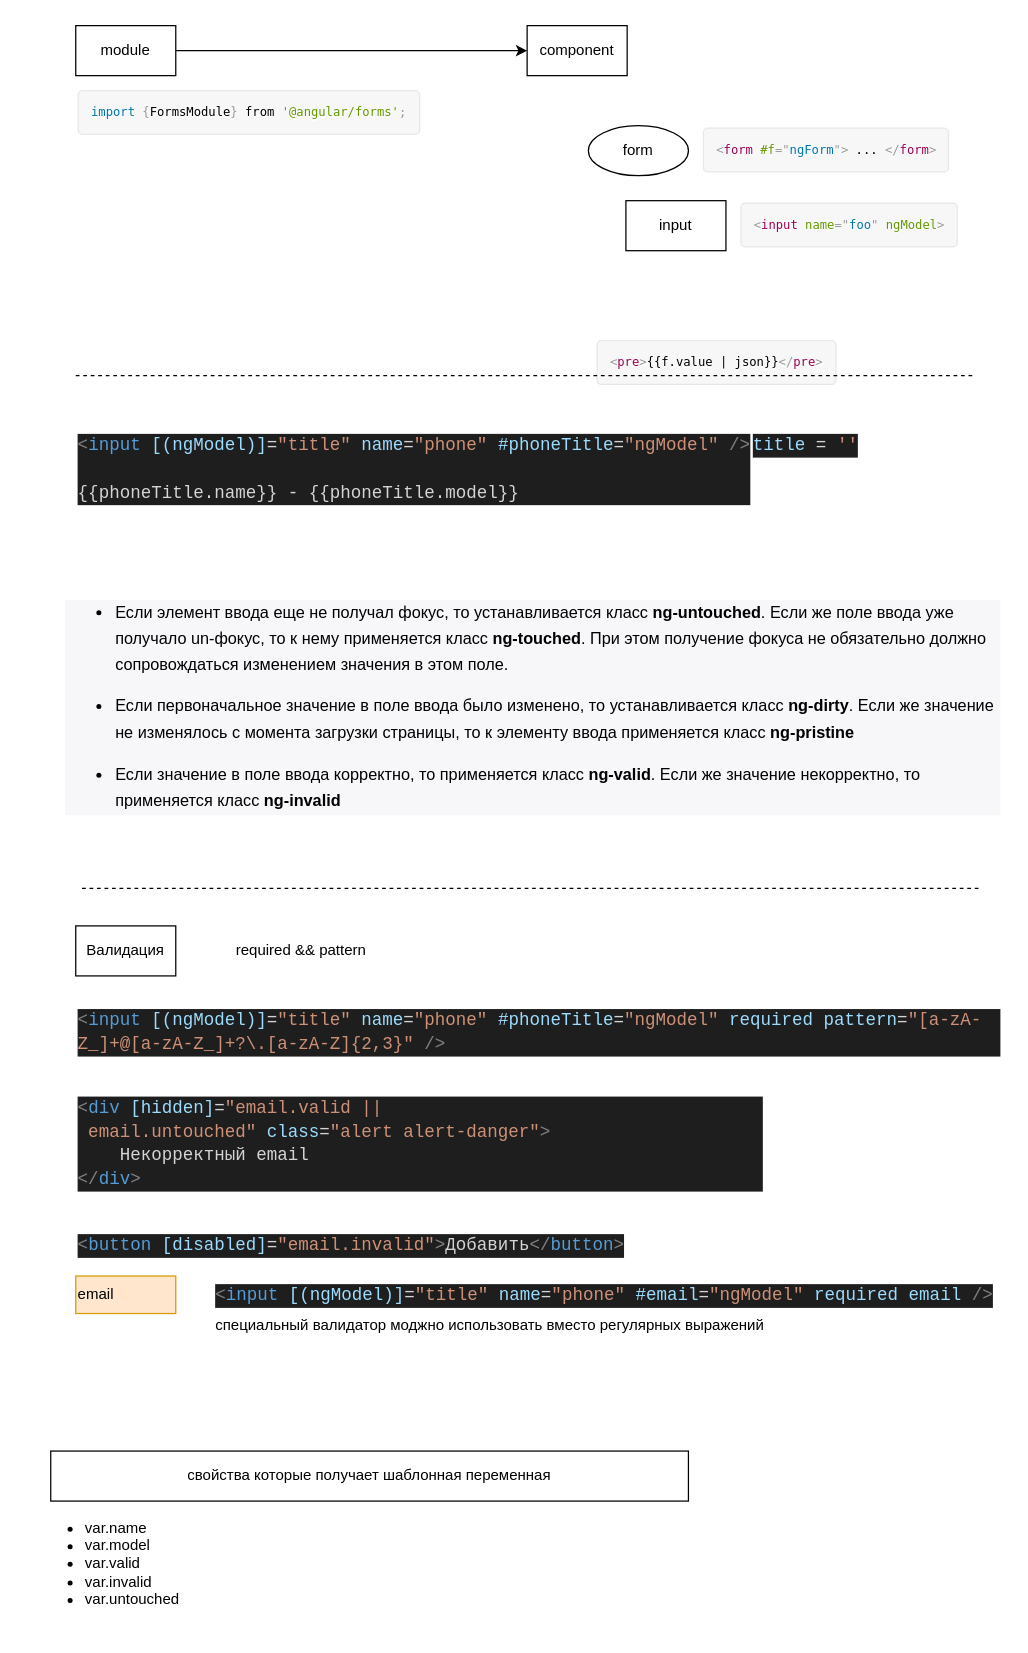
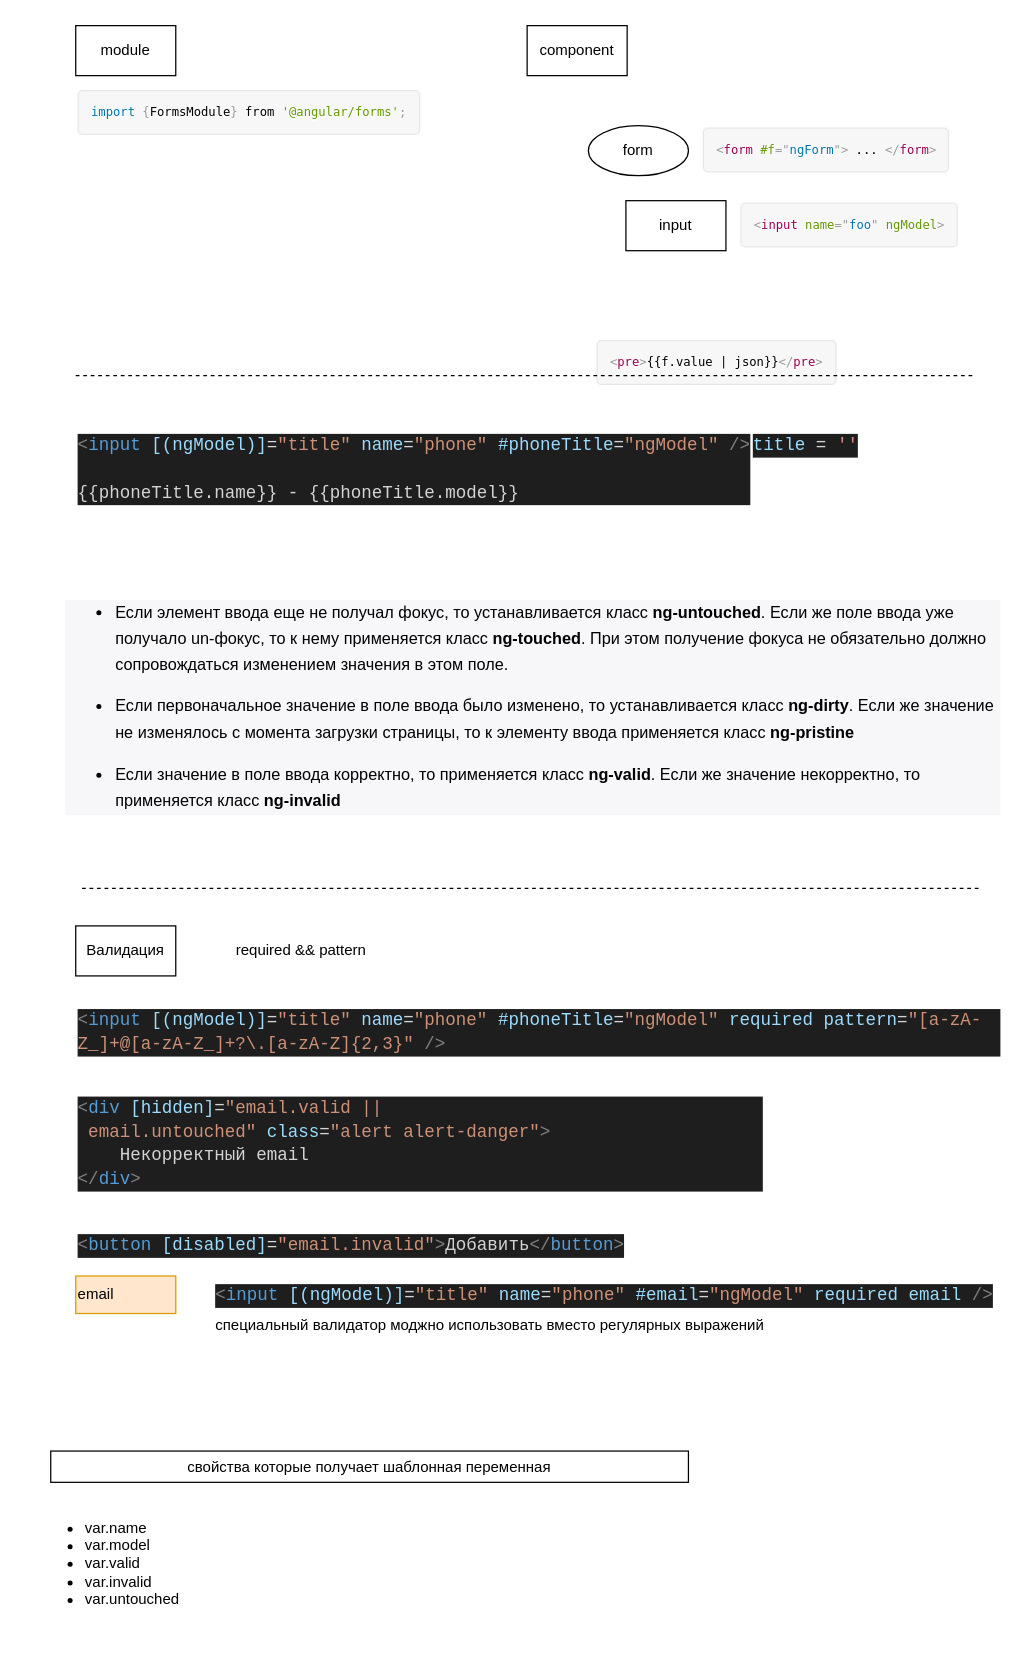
(347, 51) -> none
(369, 1476) -> (369, 1466)
